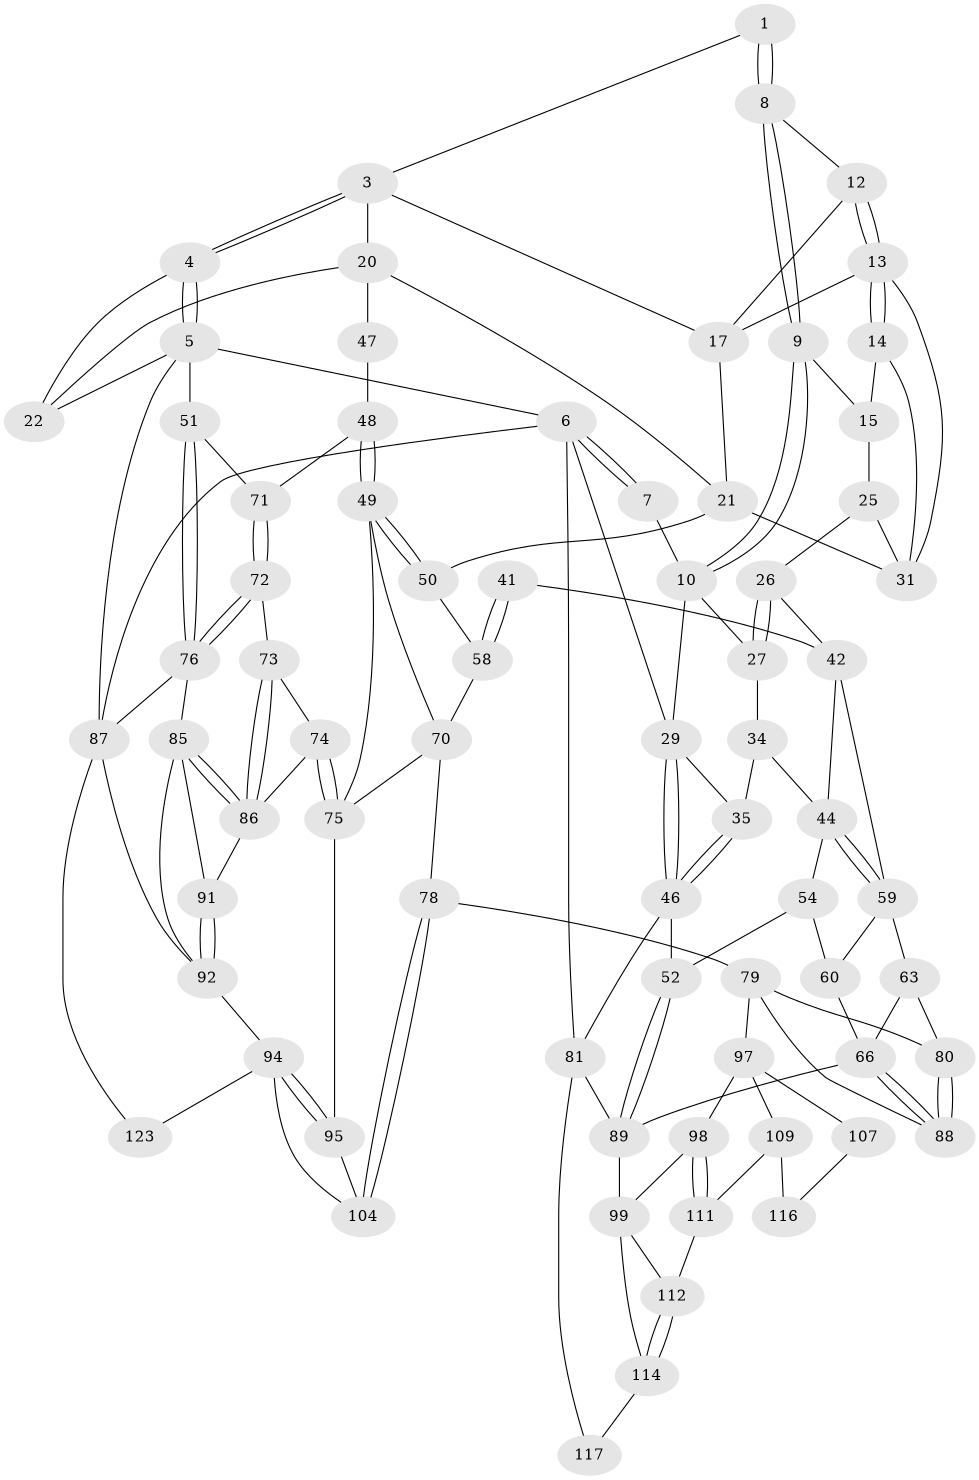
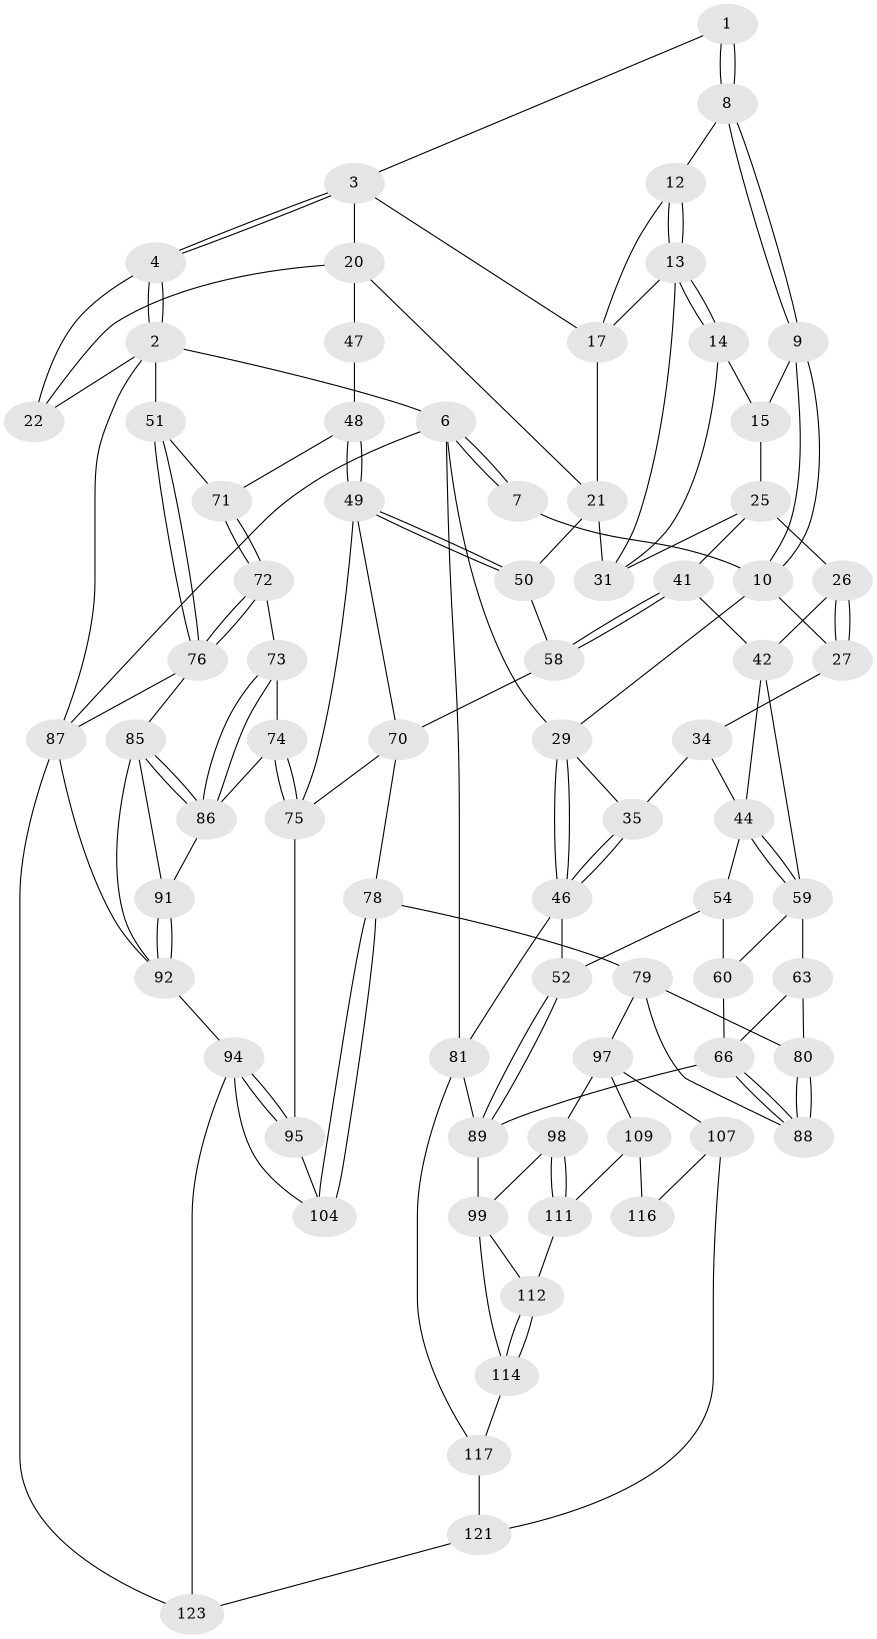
(190, 342) -> (156, 342)
none -> (722, 541)
none -> (479, 1535)
